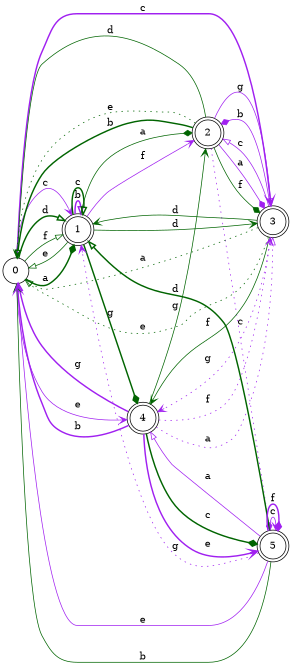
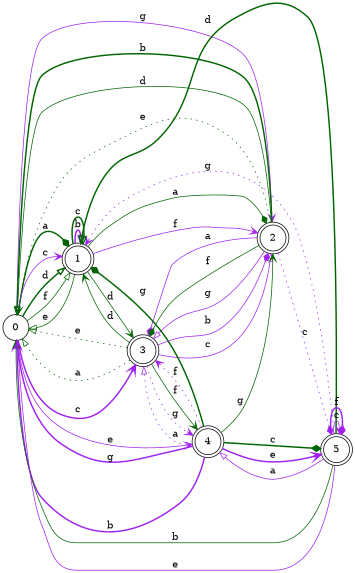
none -> (87, 23)
(109, 320) -> (164, 335)
